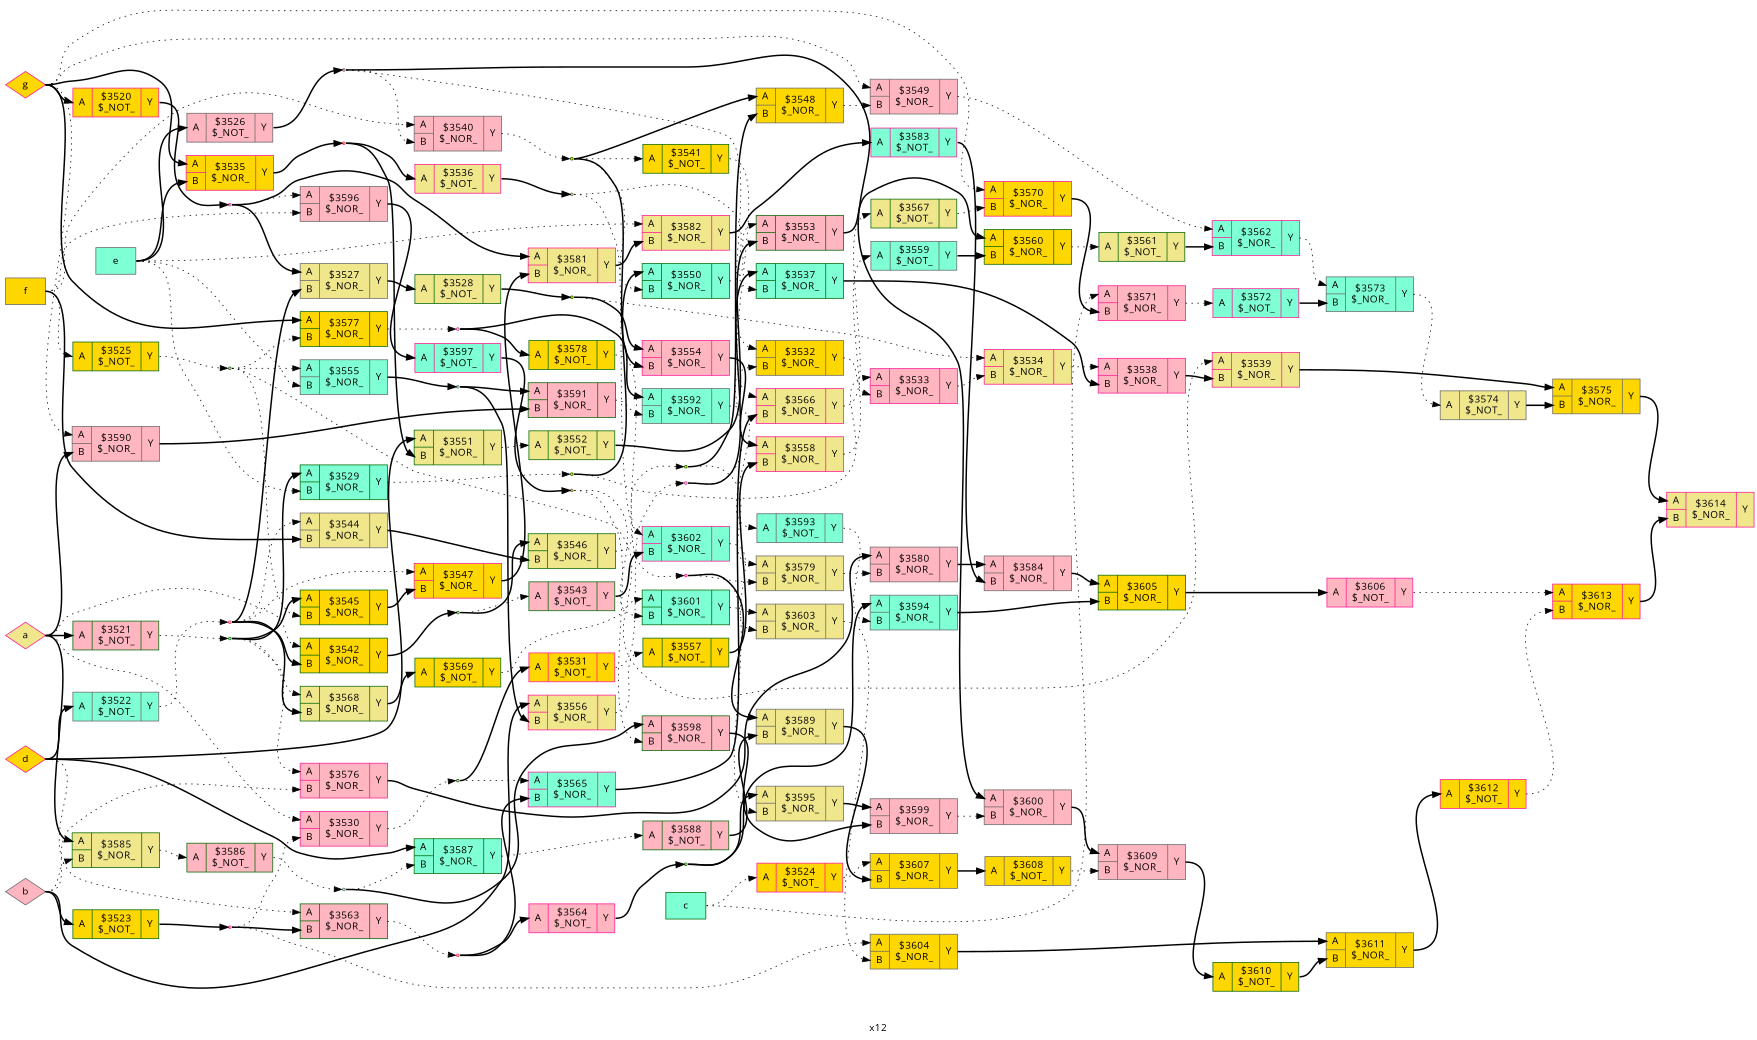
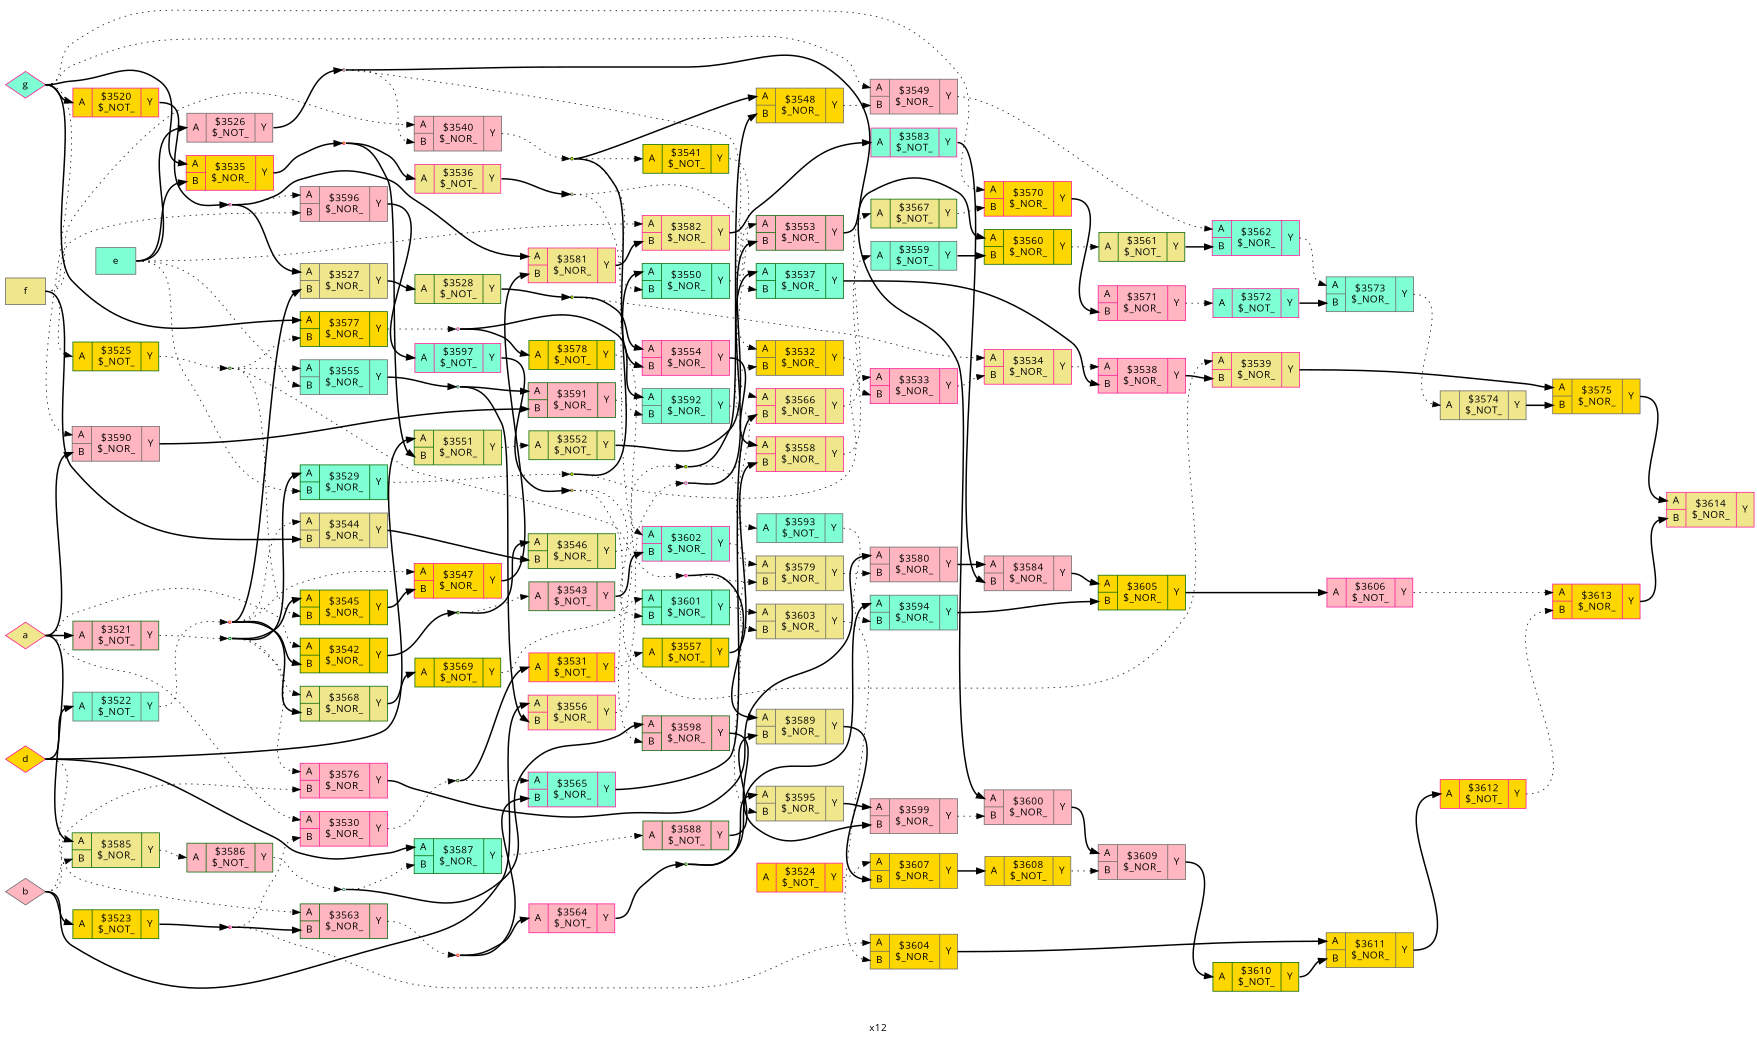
(26, 85) -> (26, 85)
(26, 291) -> (26, 291)
(686, 906) -> none
